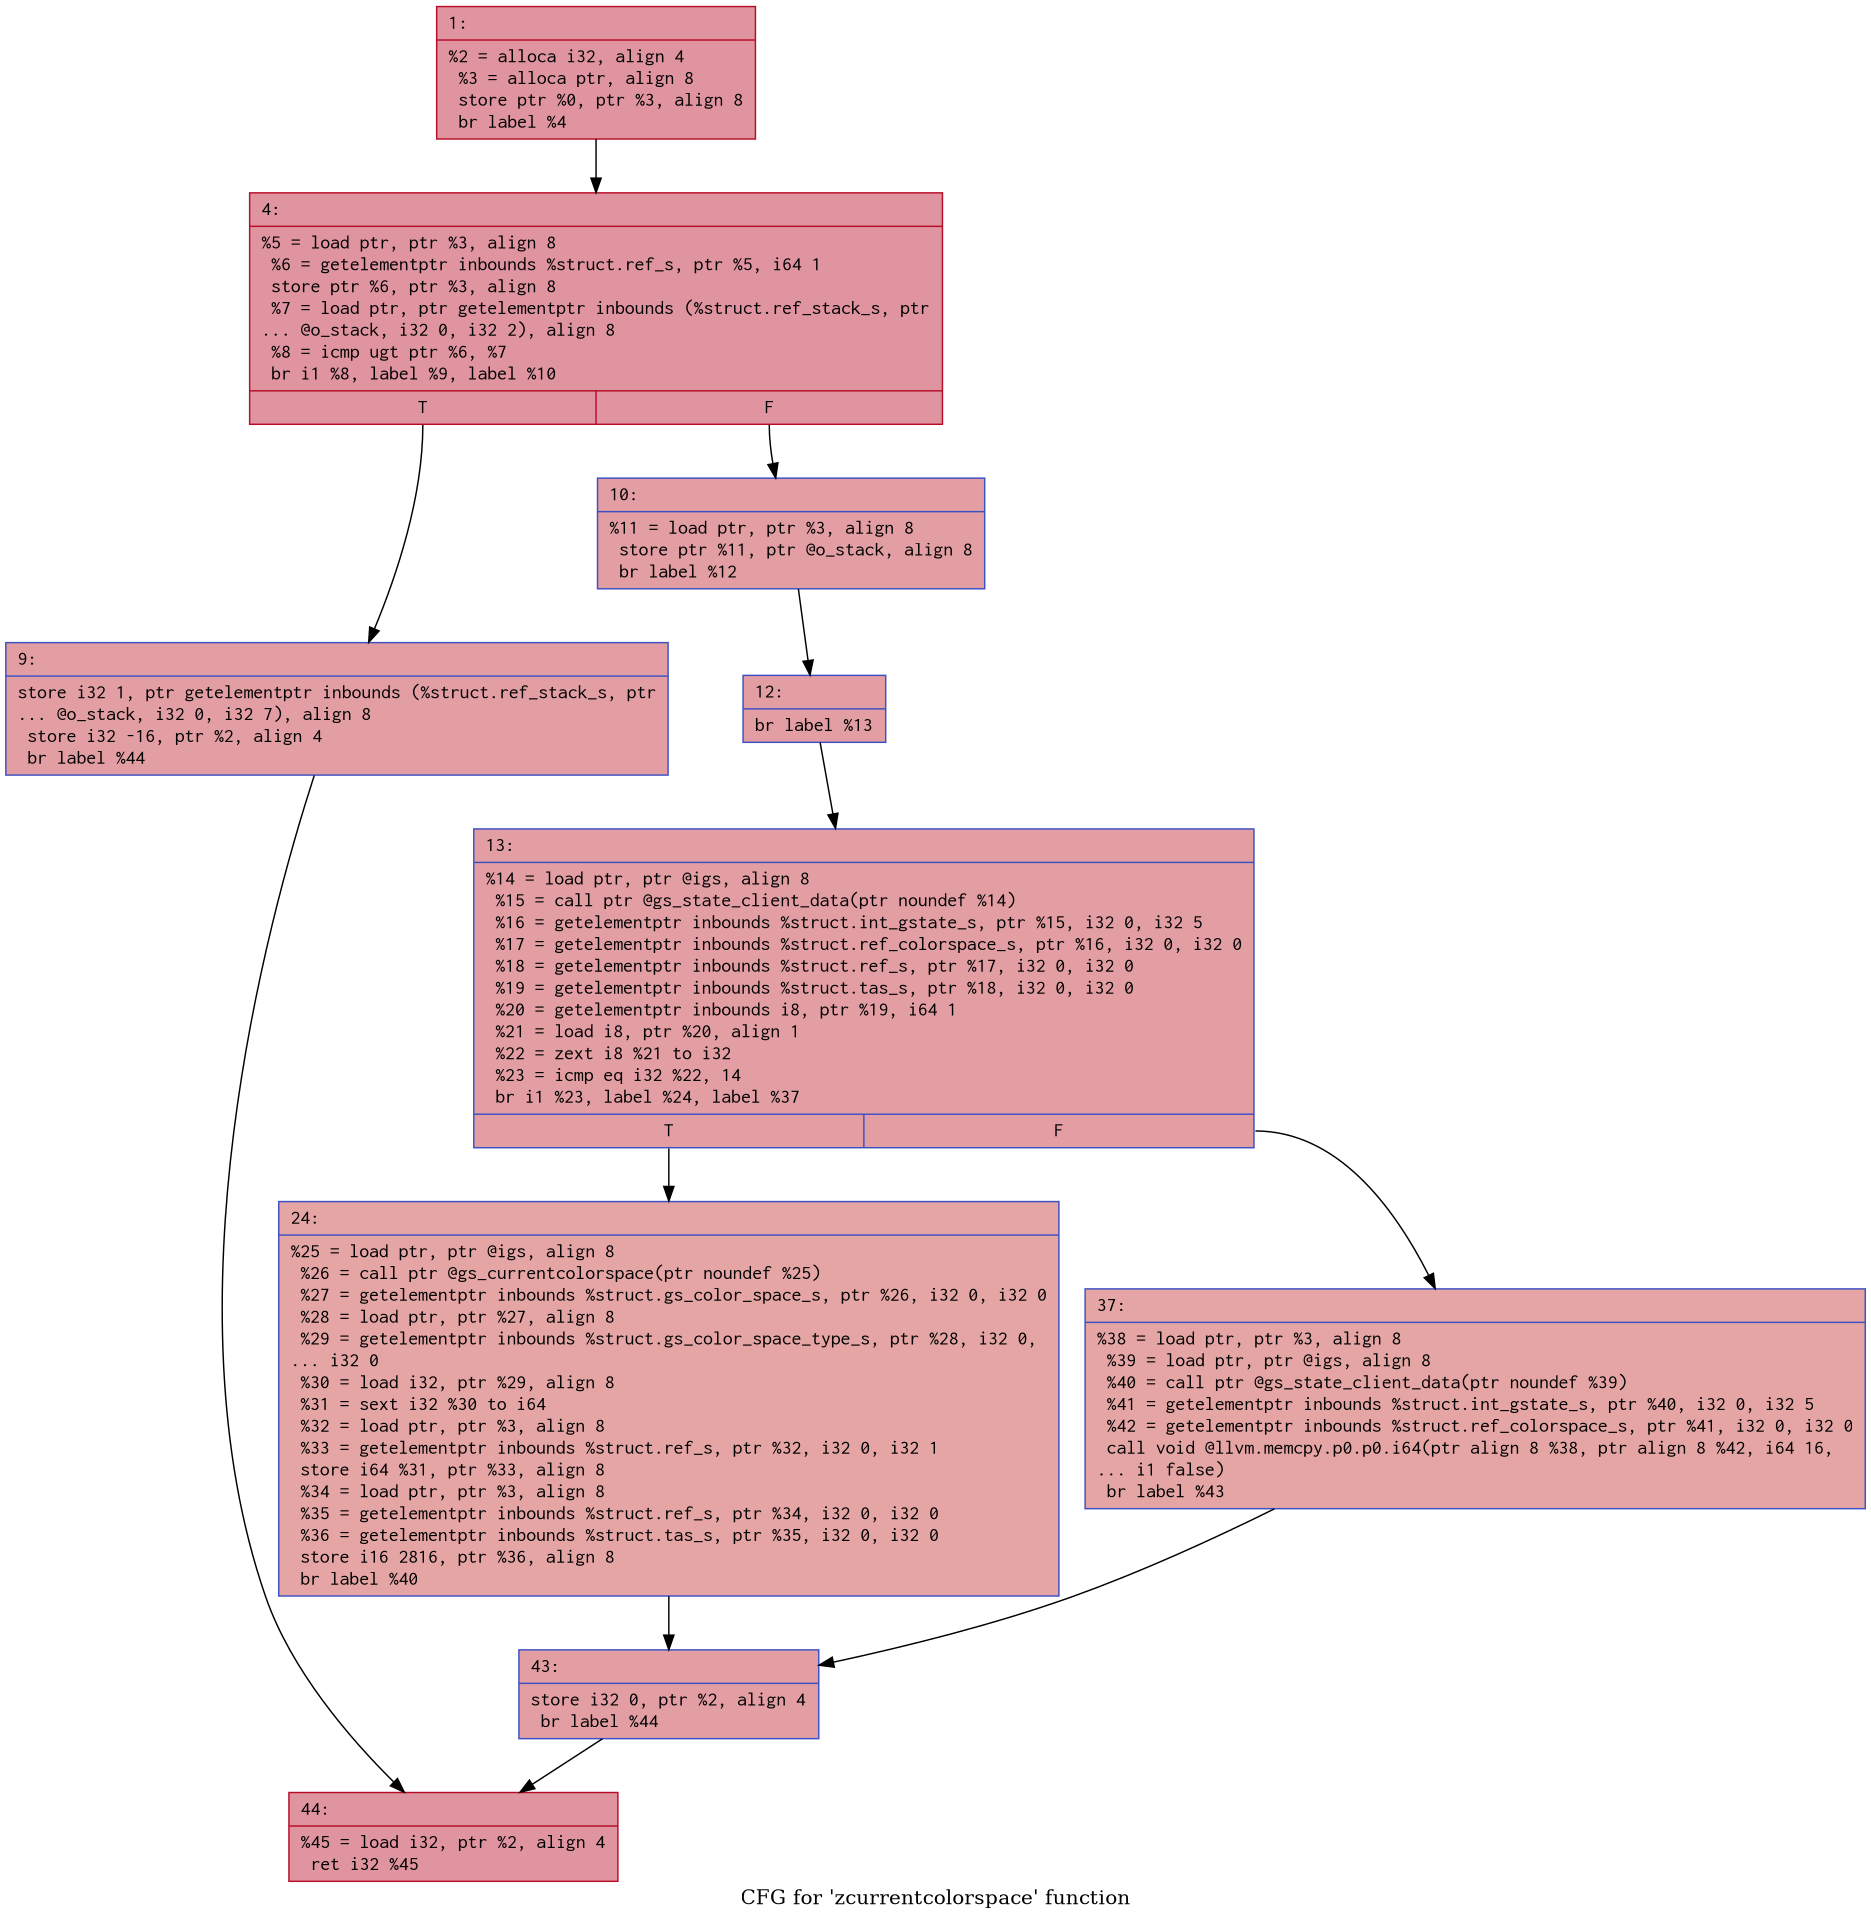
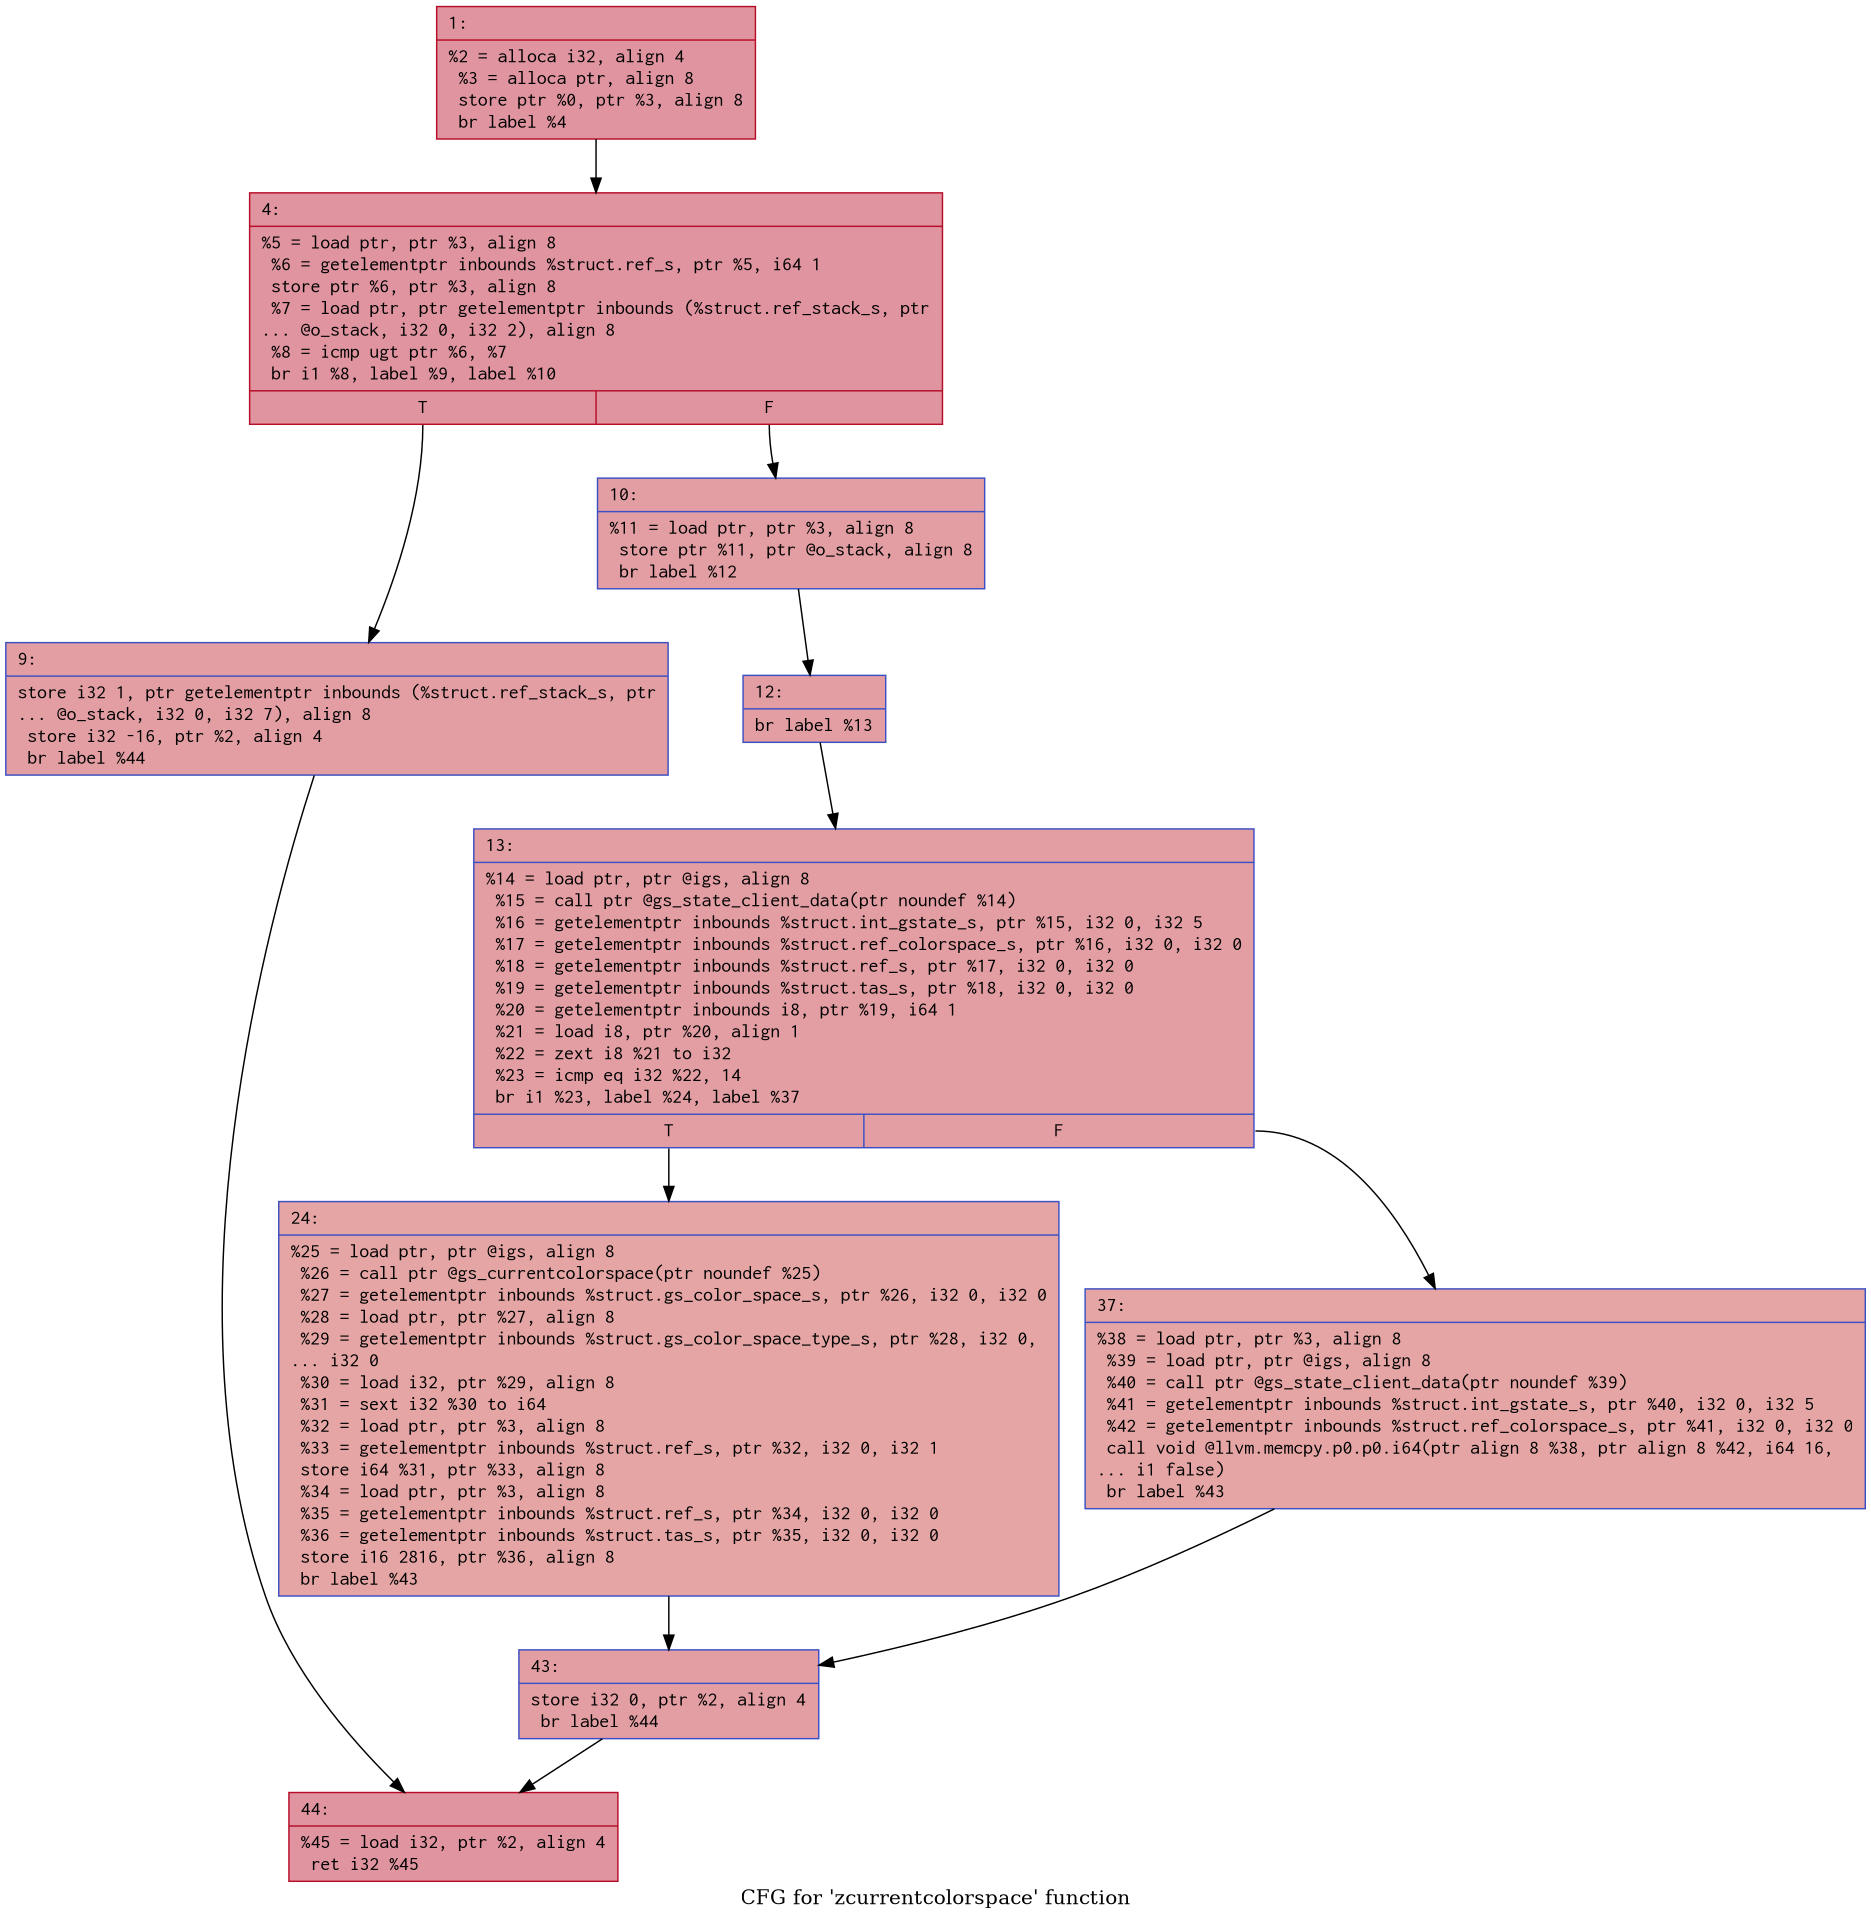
(354, 1579) -> (354, 1579)
